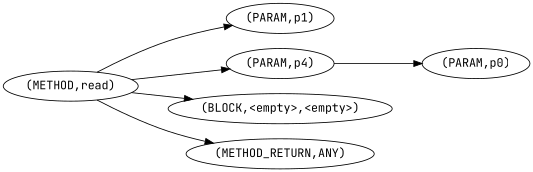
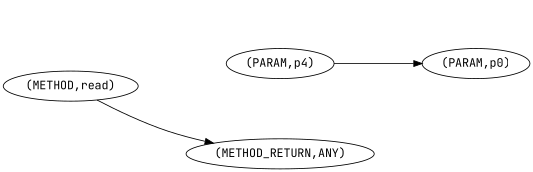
(280, 18) -> none
(177, 75) -> none
(280, 109) -> none
